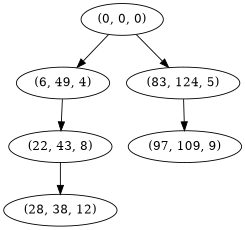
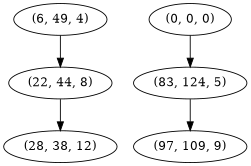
(96, 48) -> none
(60, 147) -> (60, 83)
